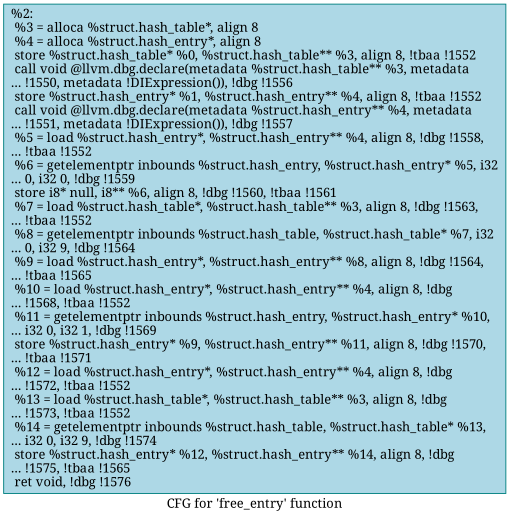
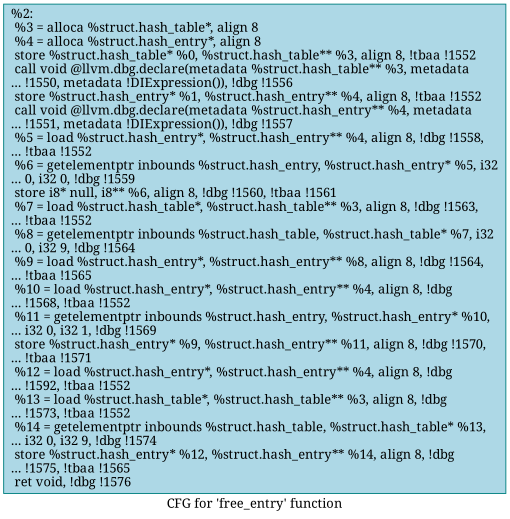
(71, 386) -> (71, 386)
